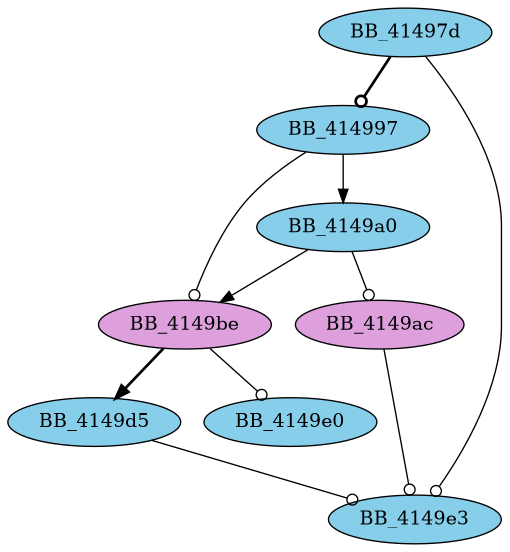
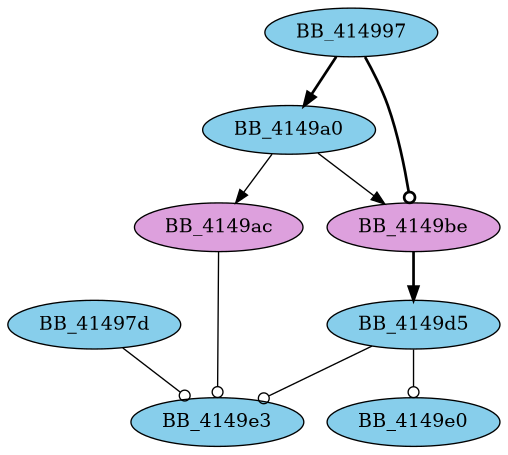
(377, 77) -> none
(343, 172) -> (324, 76)
(238, 211) -> (393, 122)
(359, 271) -> (258, 173)
(234, 370) -> (414, 368)
